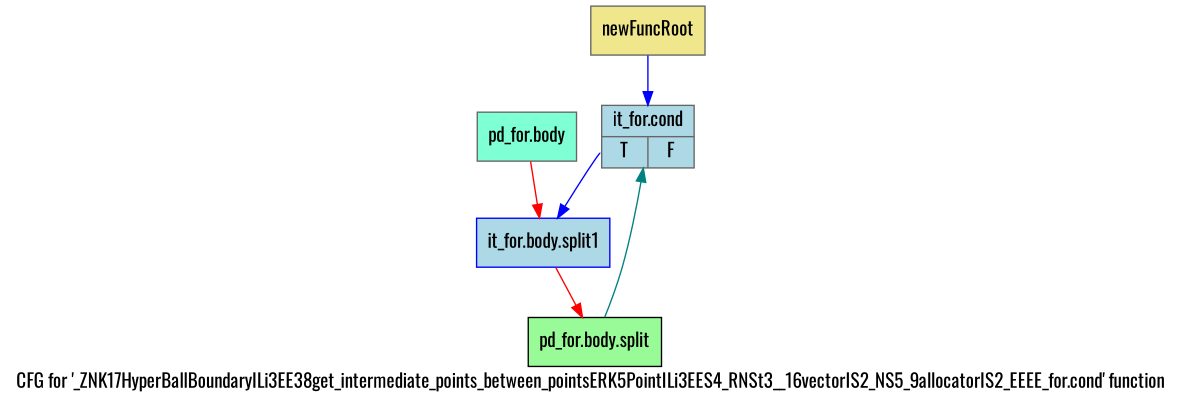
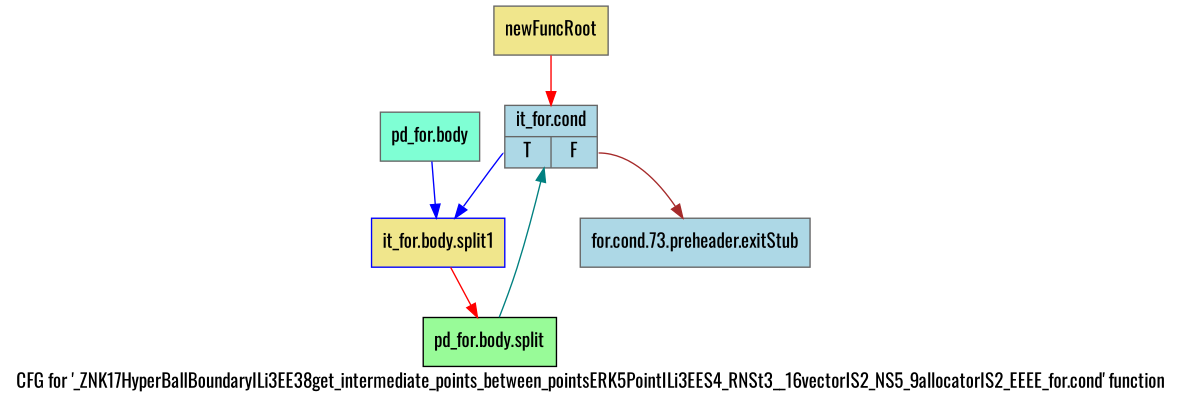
(648, 74) -> (551, 74)
(534, 183) -> (434, 183)
(543, 243) -> (438, 243)
none -> (695, 243)
